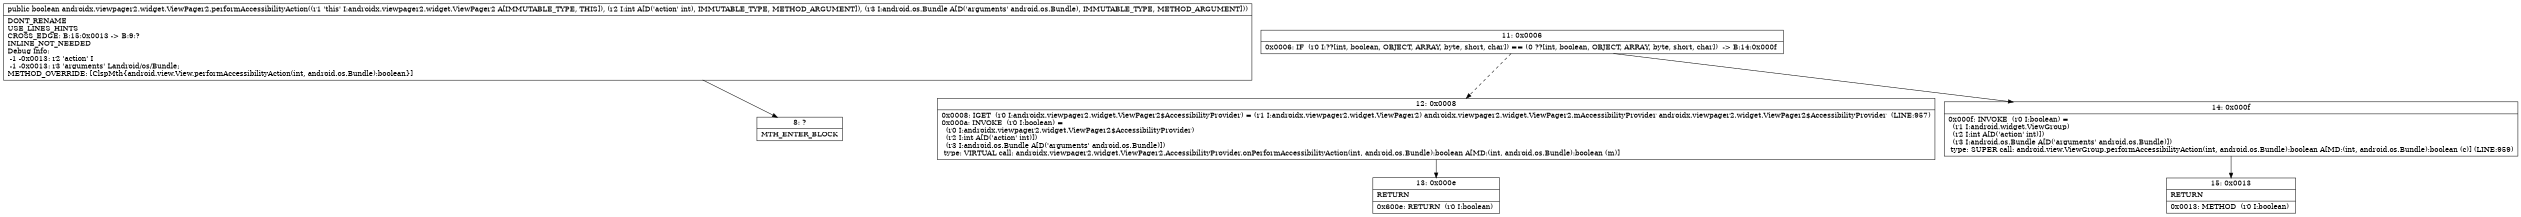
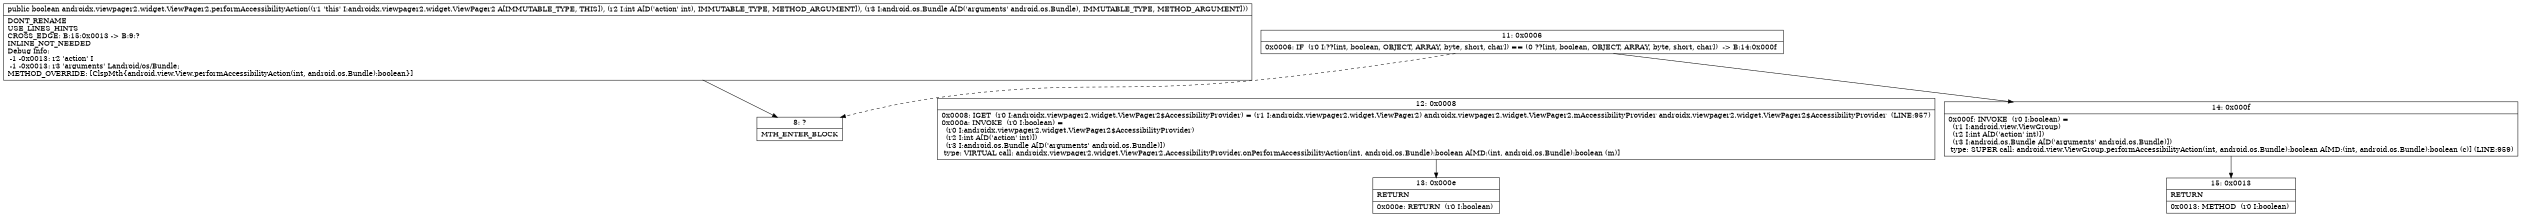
(1491, 74) -> (1150, 86)
(2009, 127) -> (2005, 127)
(1436, 207) -> (1436, 207)
